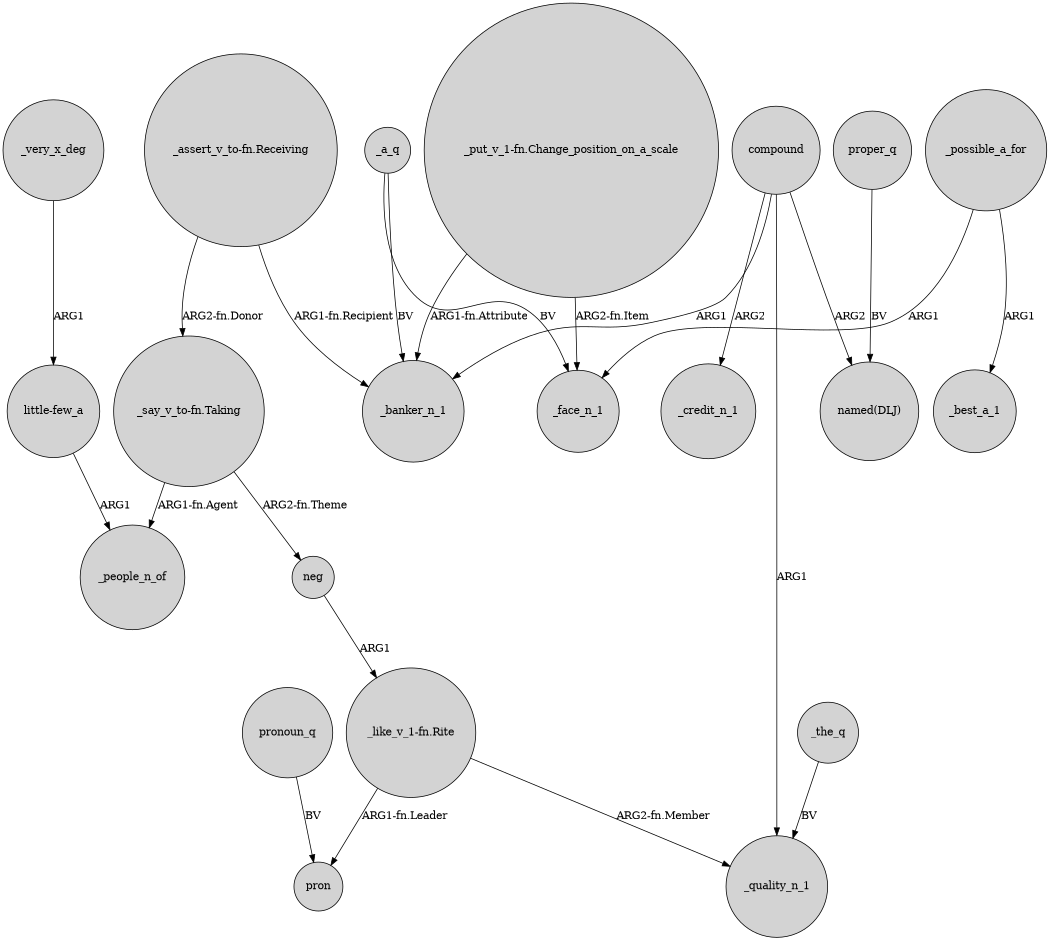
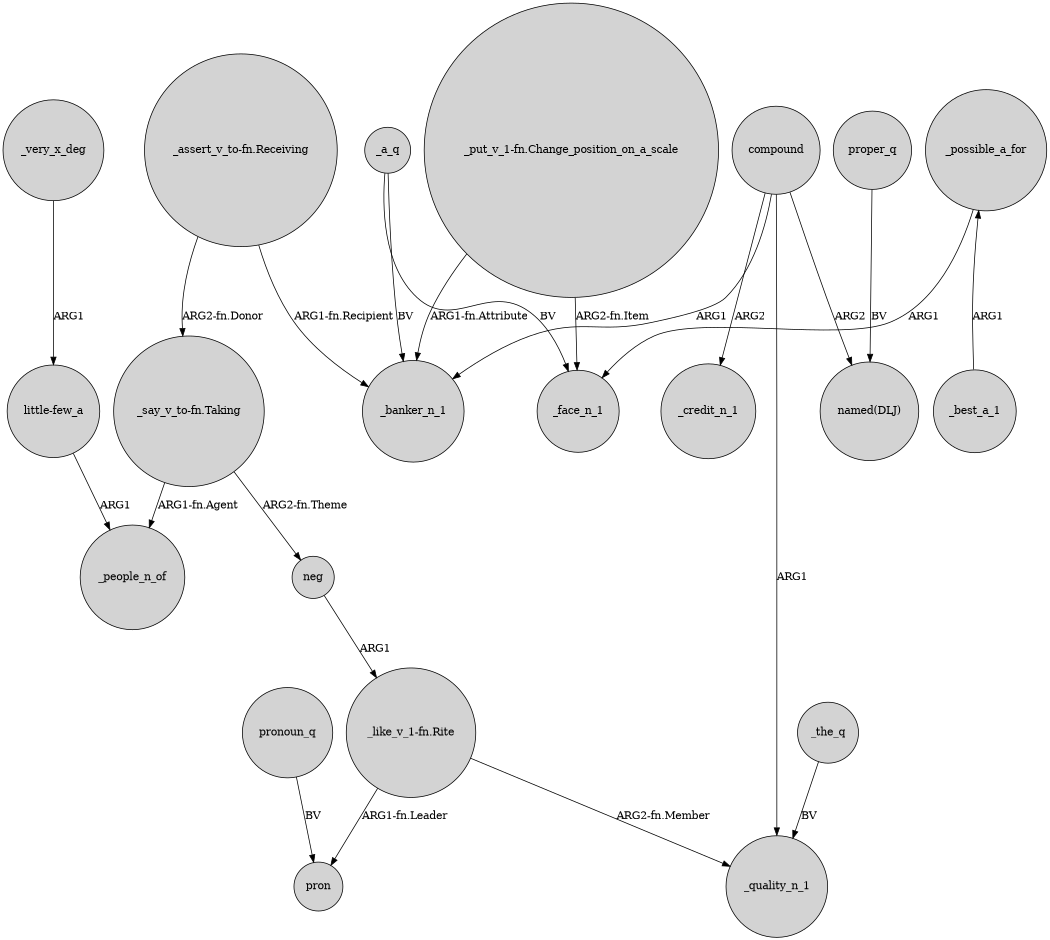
(1006, 288) -> (973, 294)
